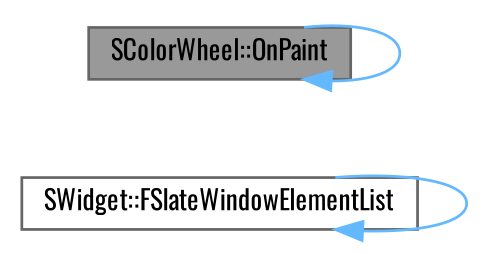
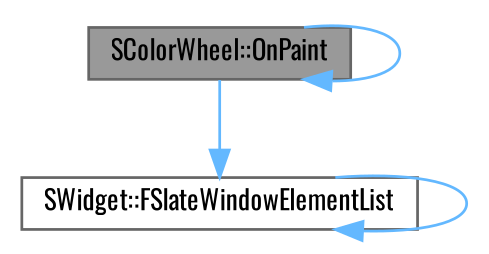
none -> (220, 115)
